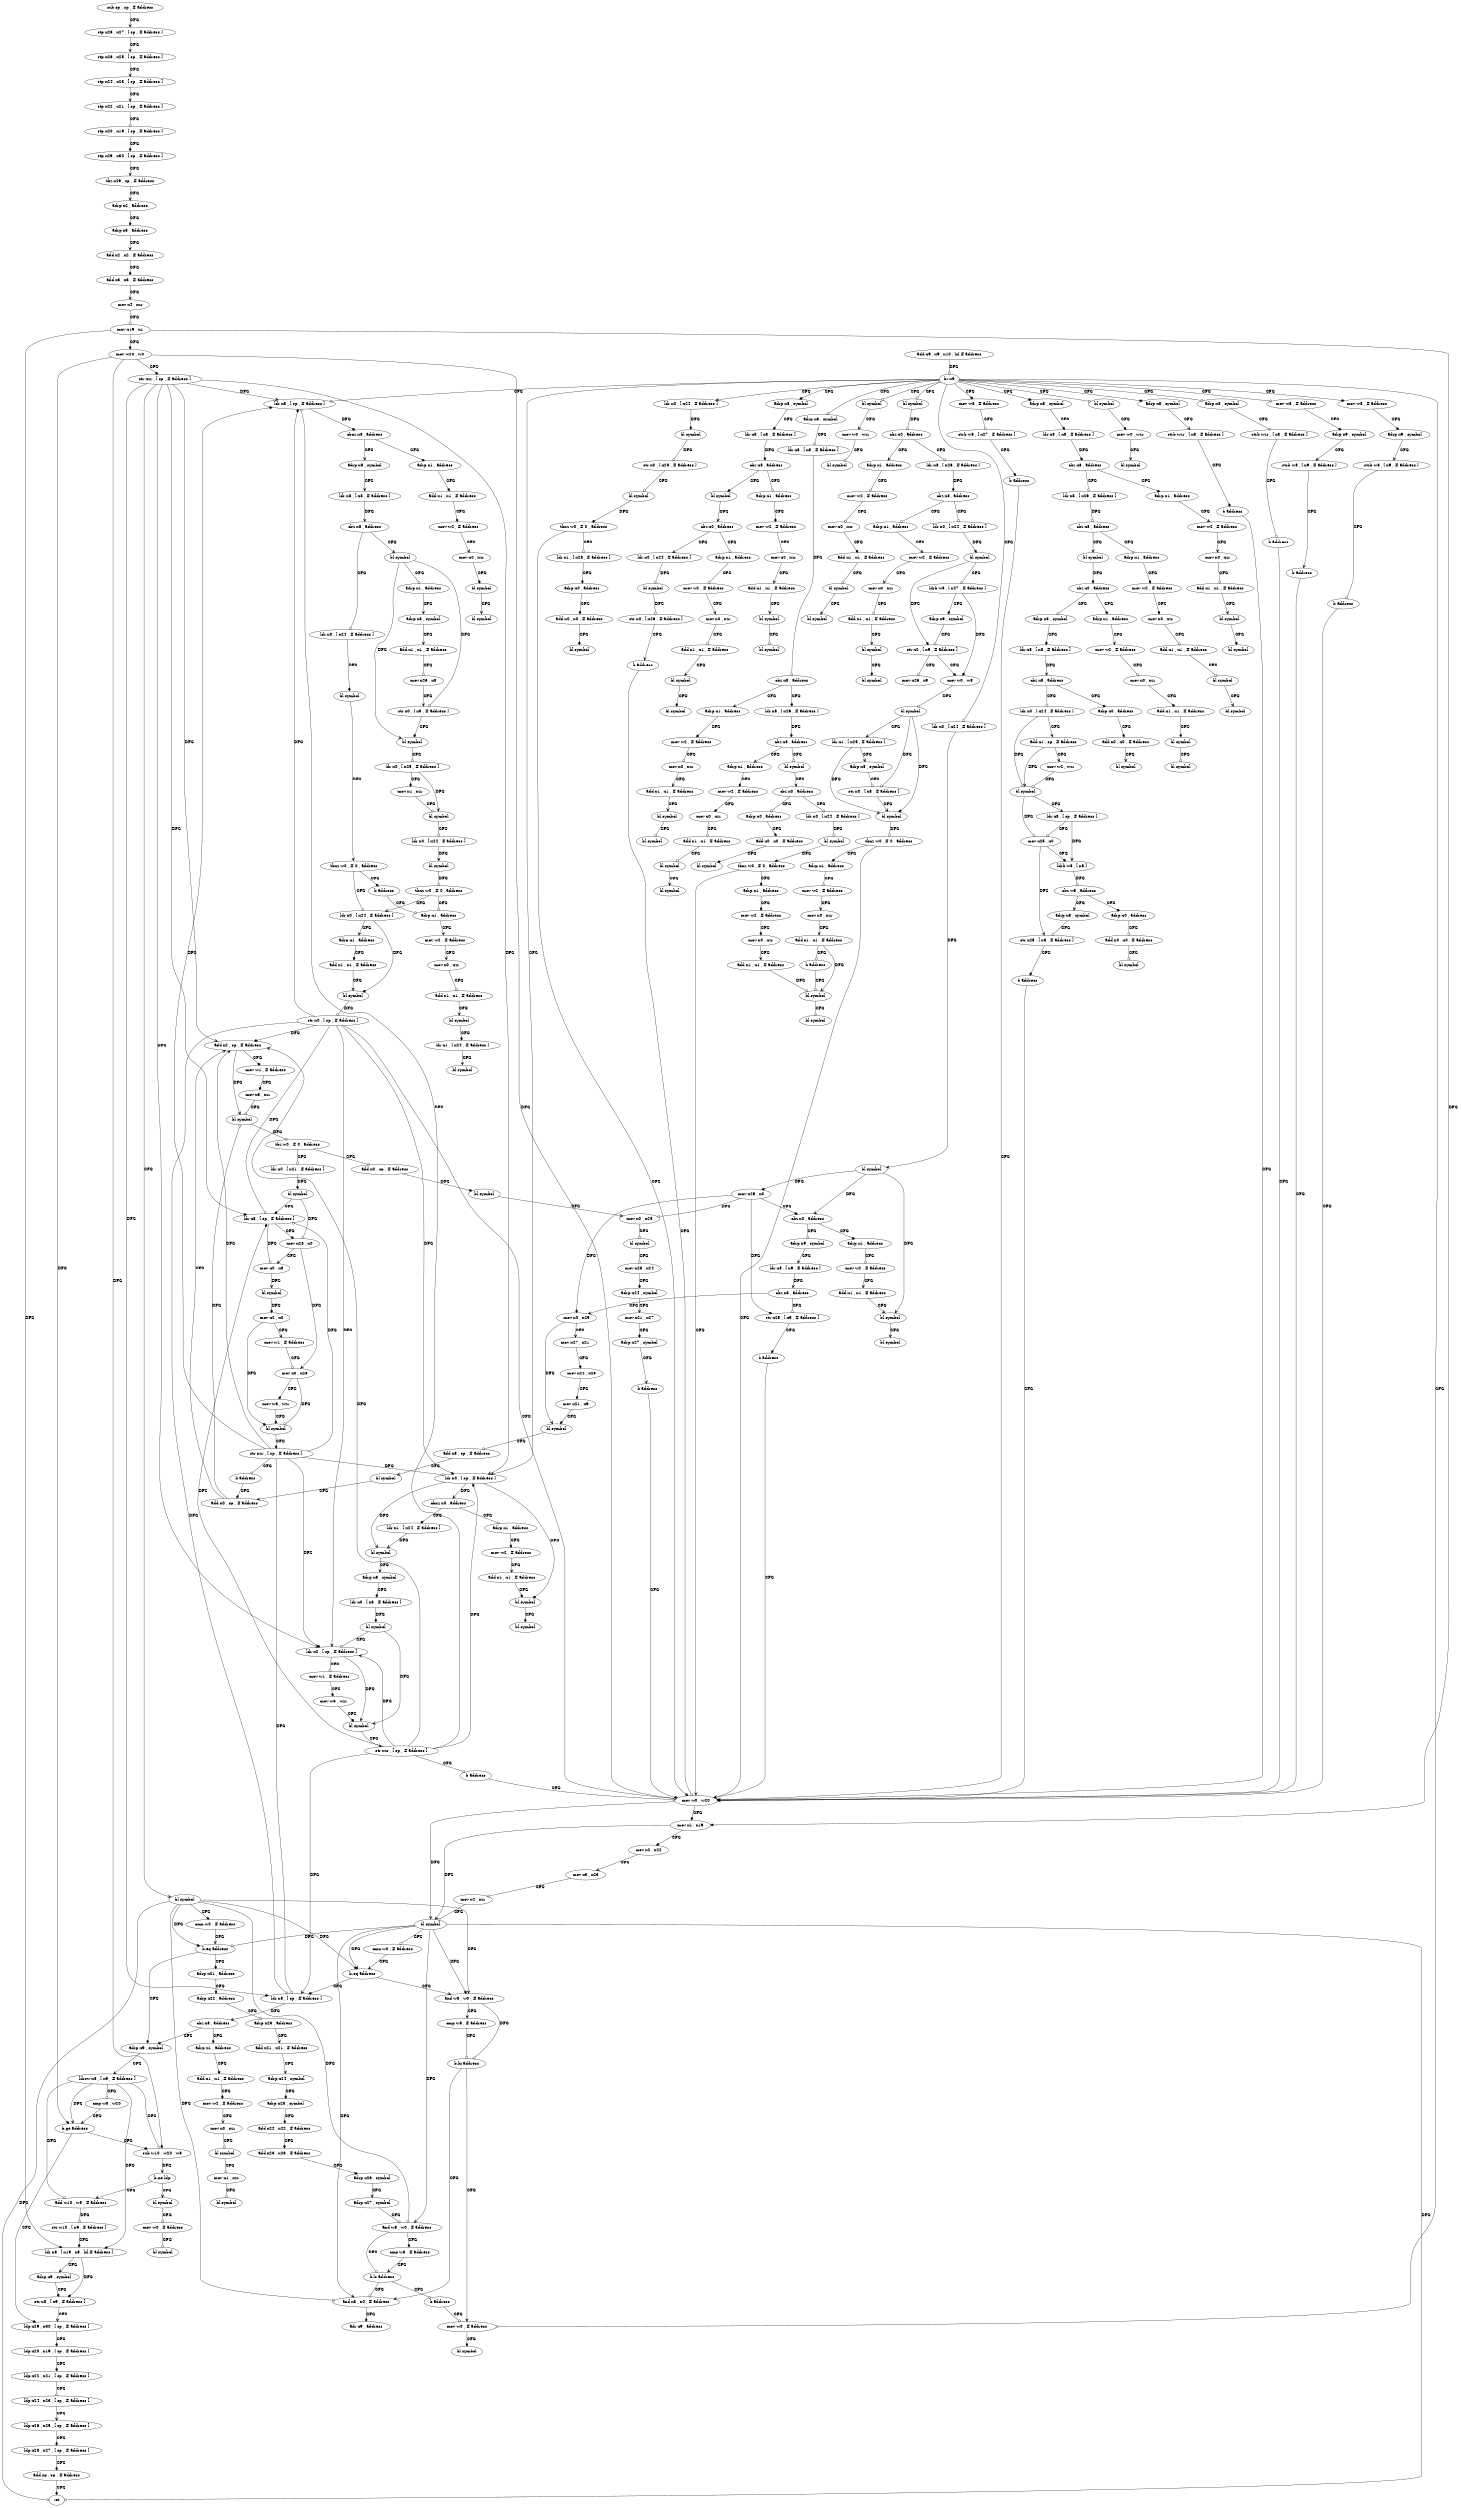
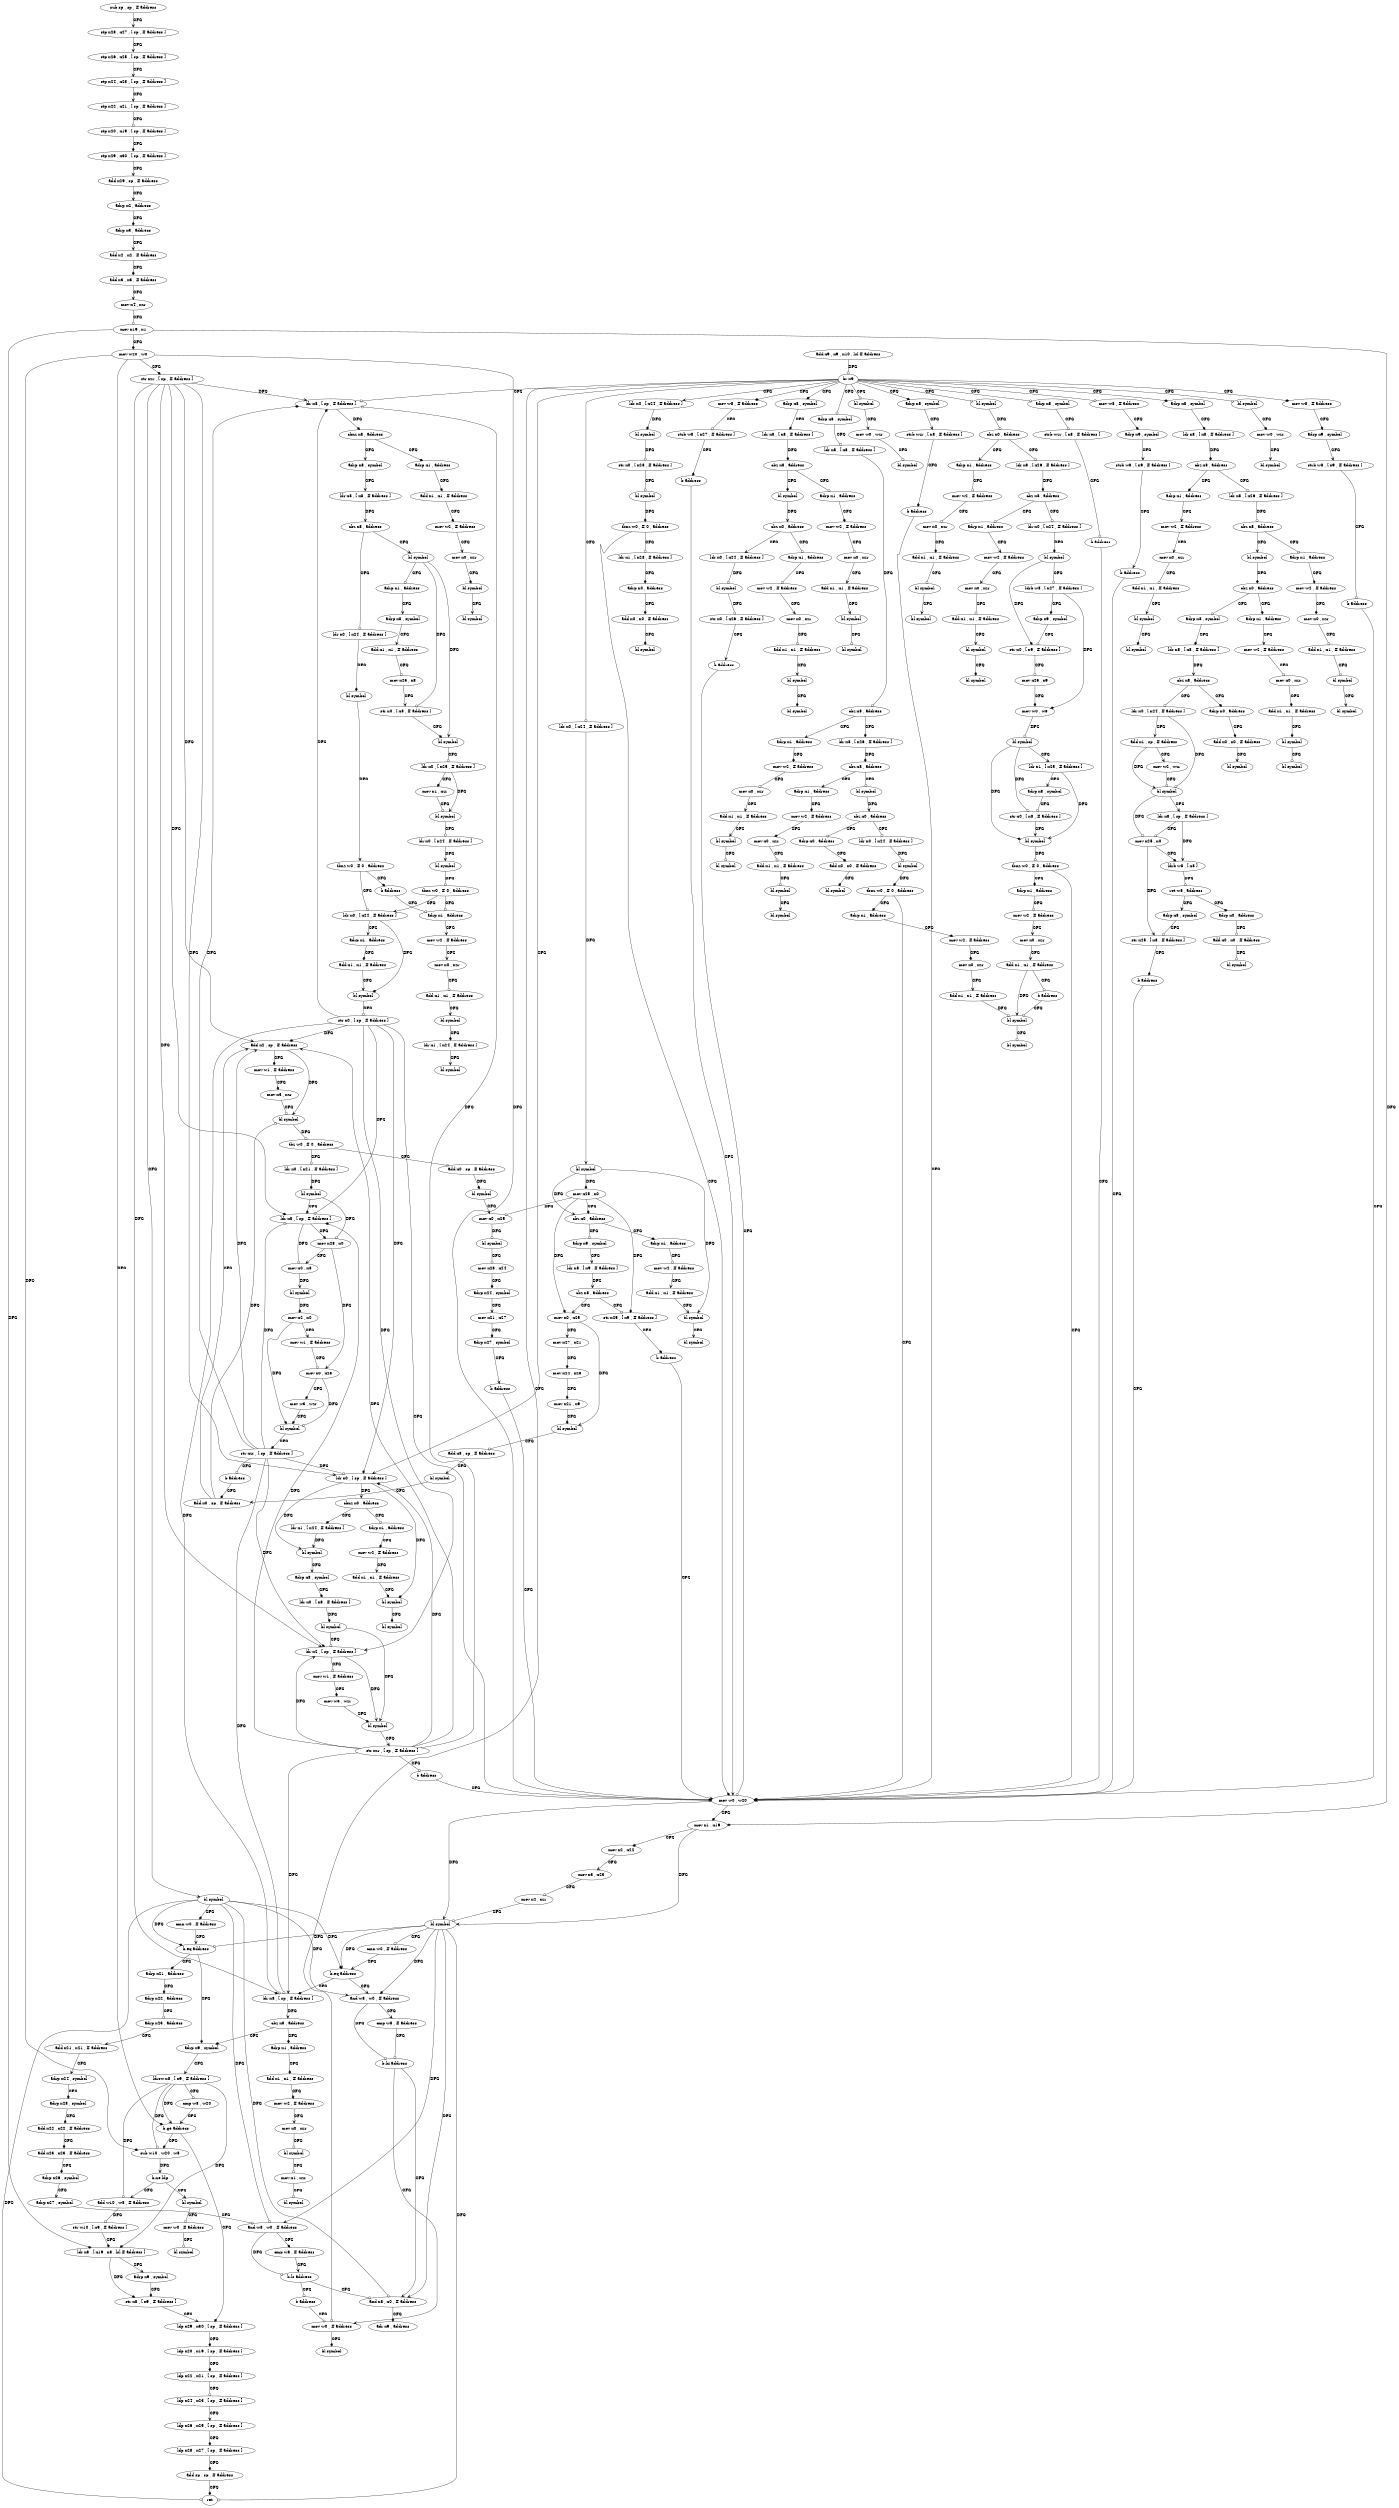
(130, 181) -> (133, 181)
(945, 664) -> (1035, 694)
(1079, 891) -> (1186, 891)
